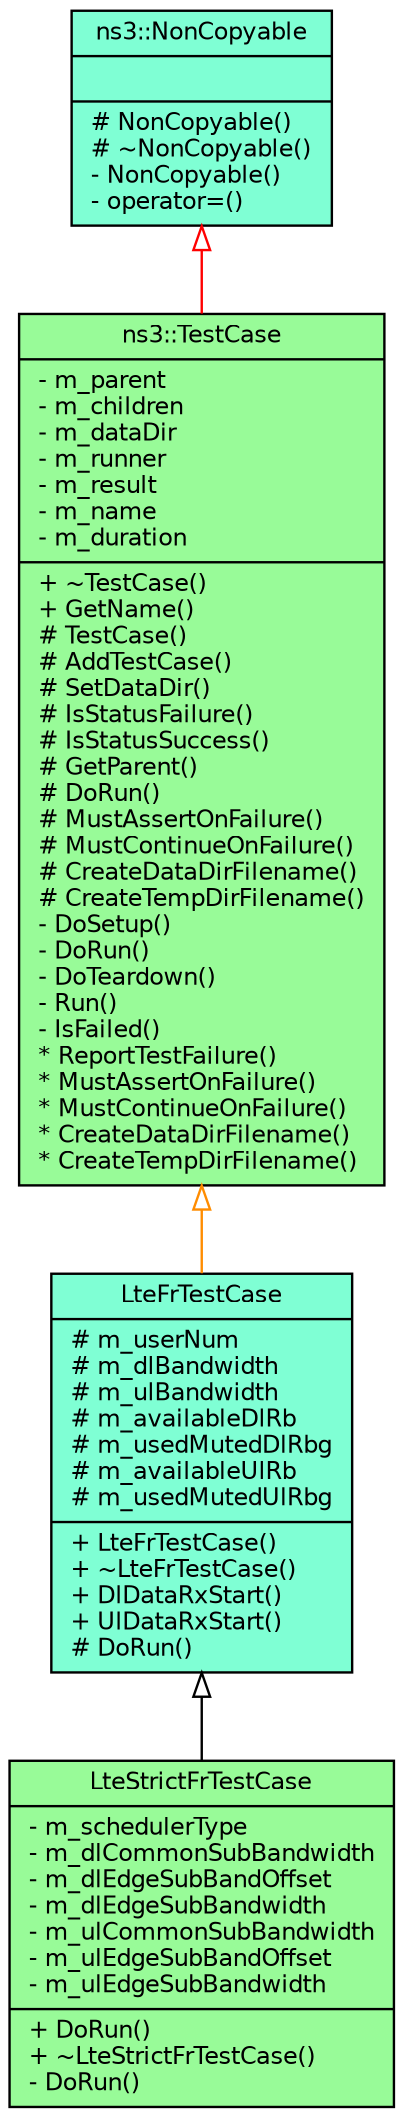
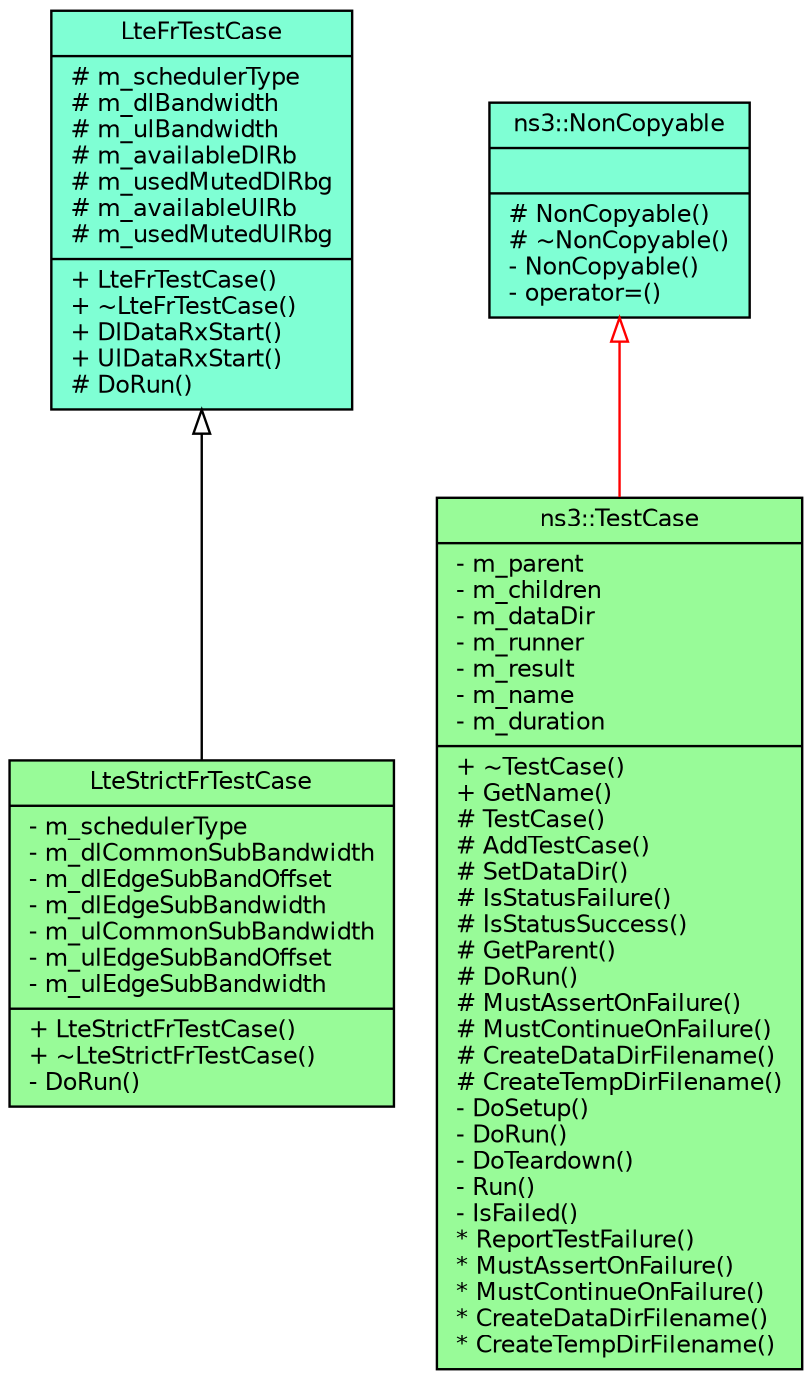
(202, 1241) -> none
(155, 1341) -> (186, 78)
(91, 2031) -> (162, 1030)
